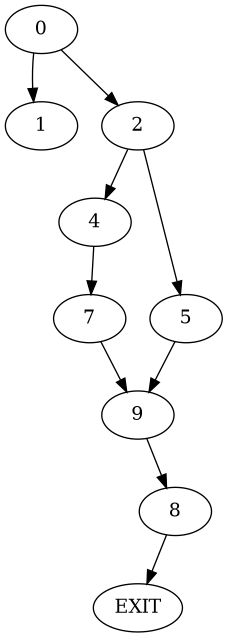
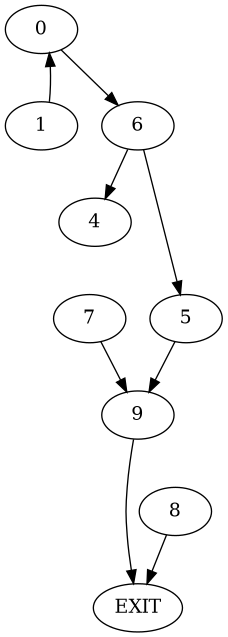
(33, 71) -> (50, 84)
(138, 126) -> (138, 126)
(93, 264) -> none
(154, 457) -> (126, 505)
